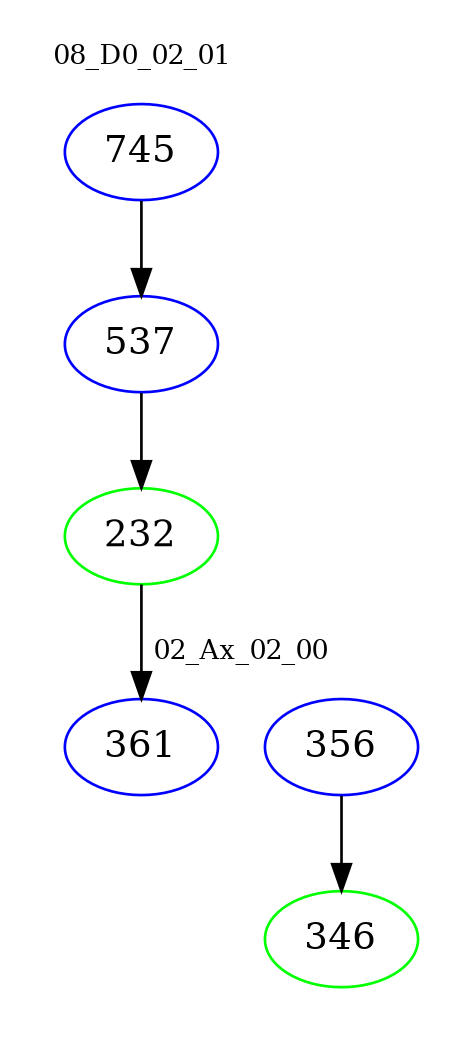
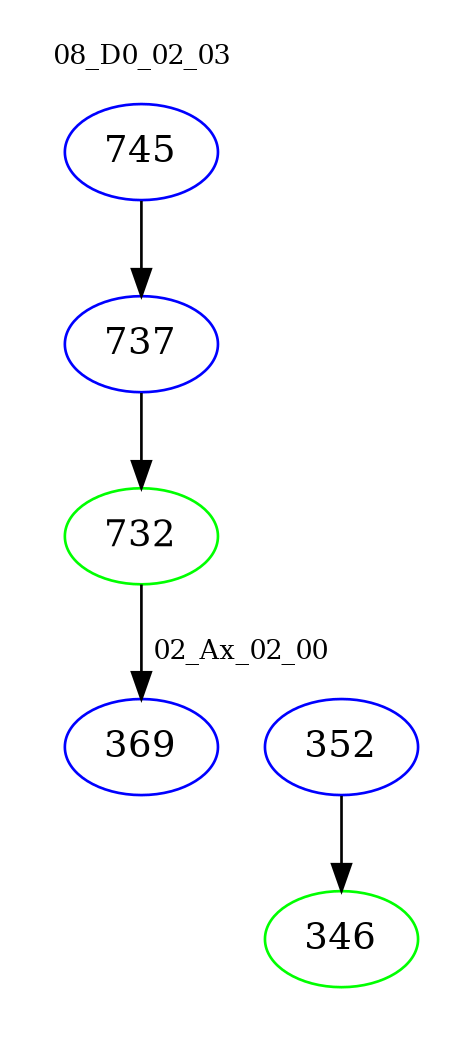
(143, 57) -> (143, 57)
(141, 344) -> (141, 344)
(141, 536) -> (141, 536)
(141, 747) -> (141, 747)
(342, 747) -> (342, 747)
